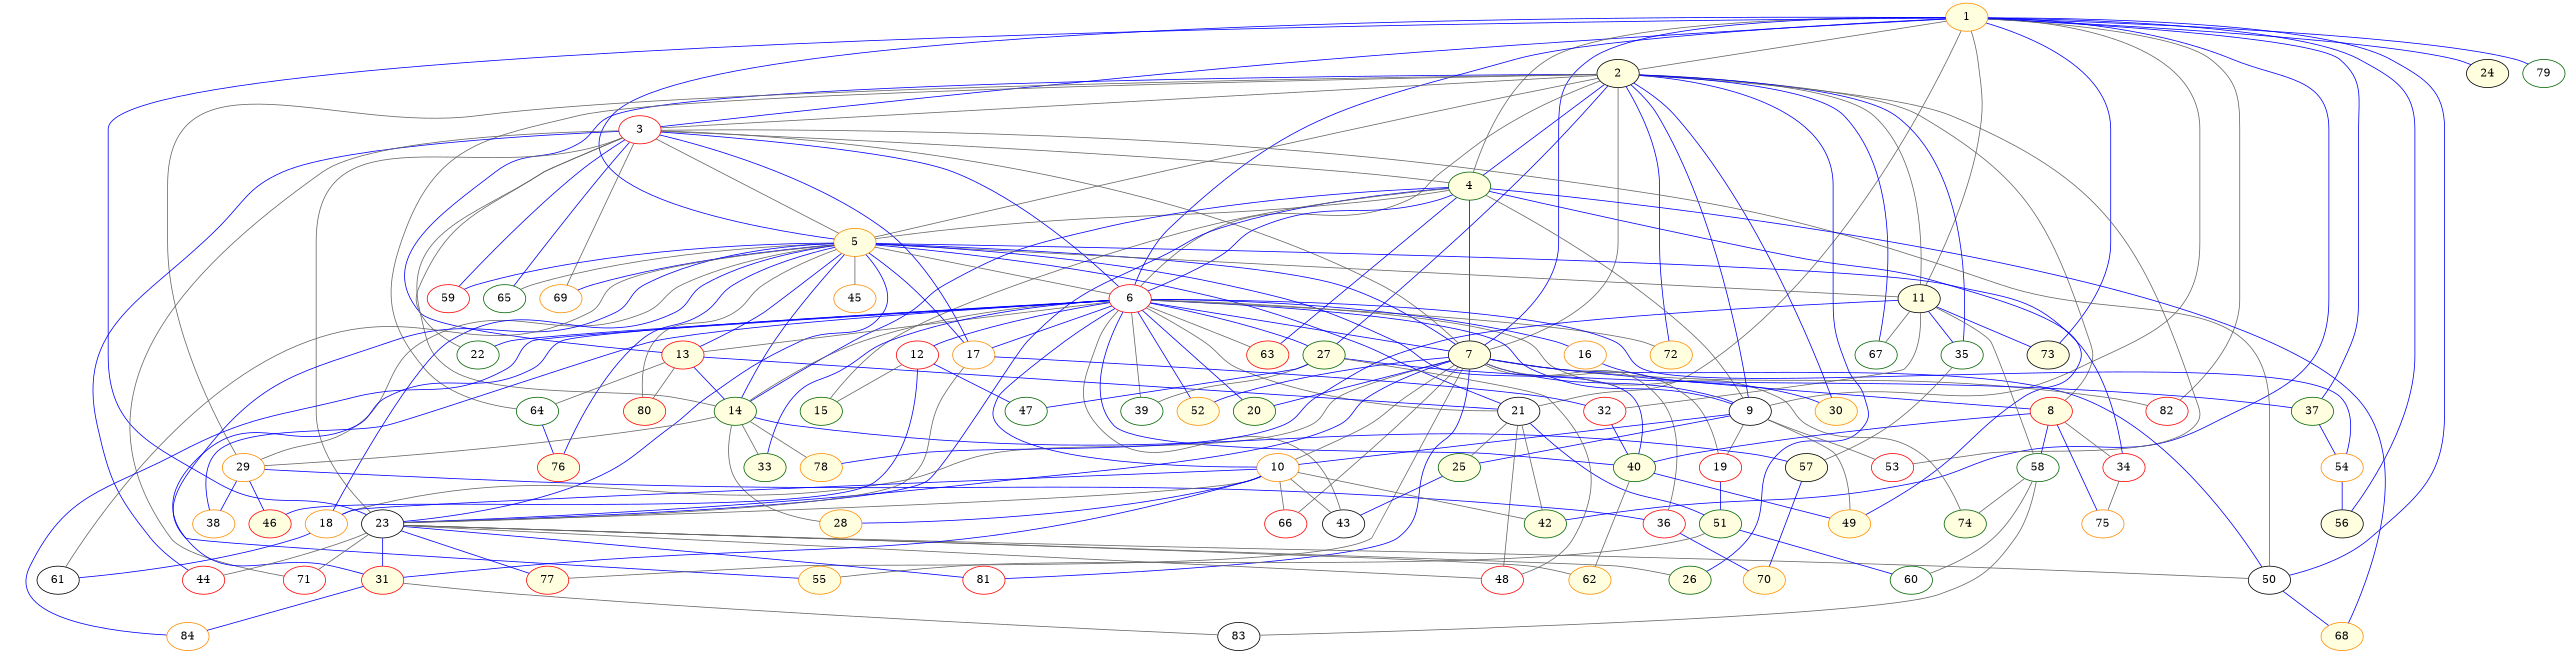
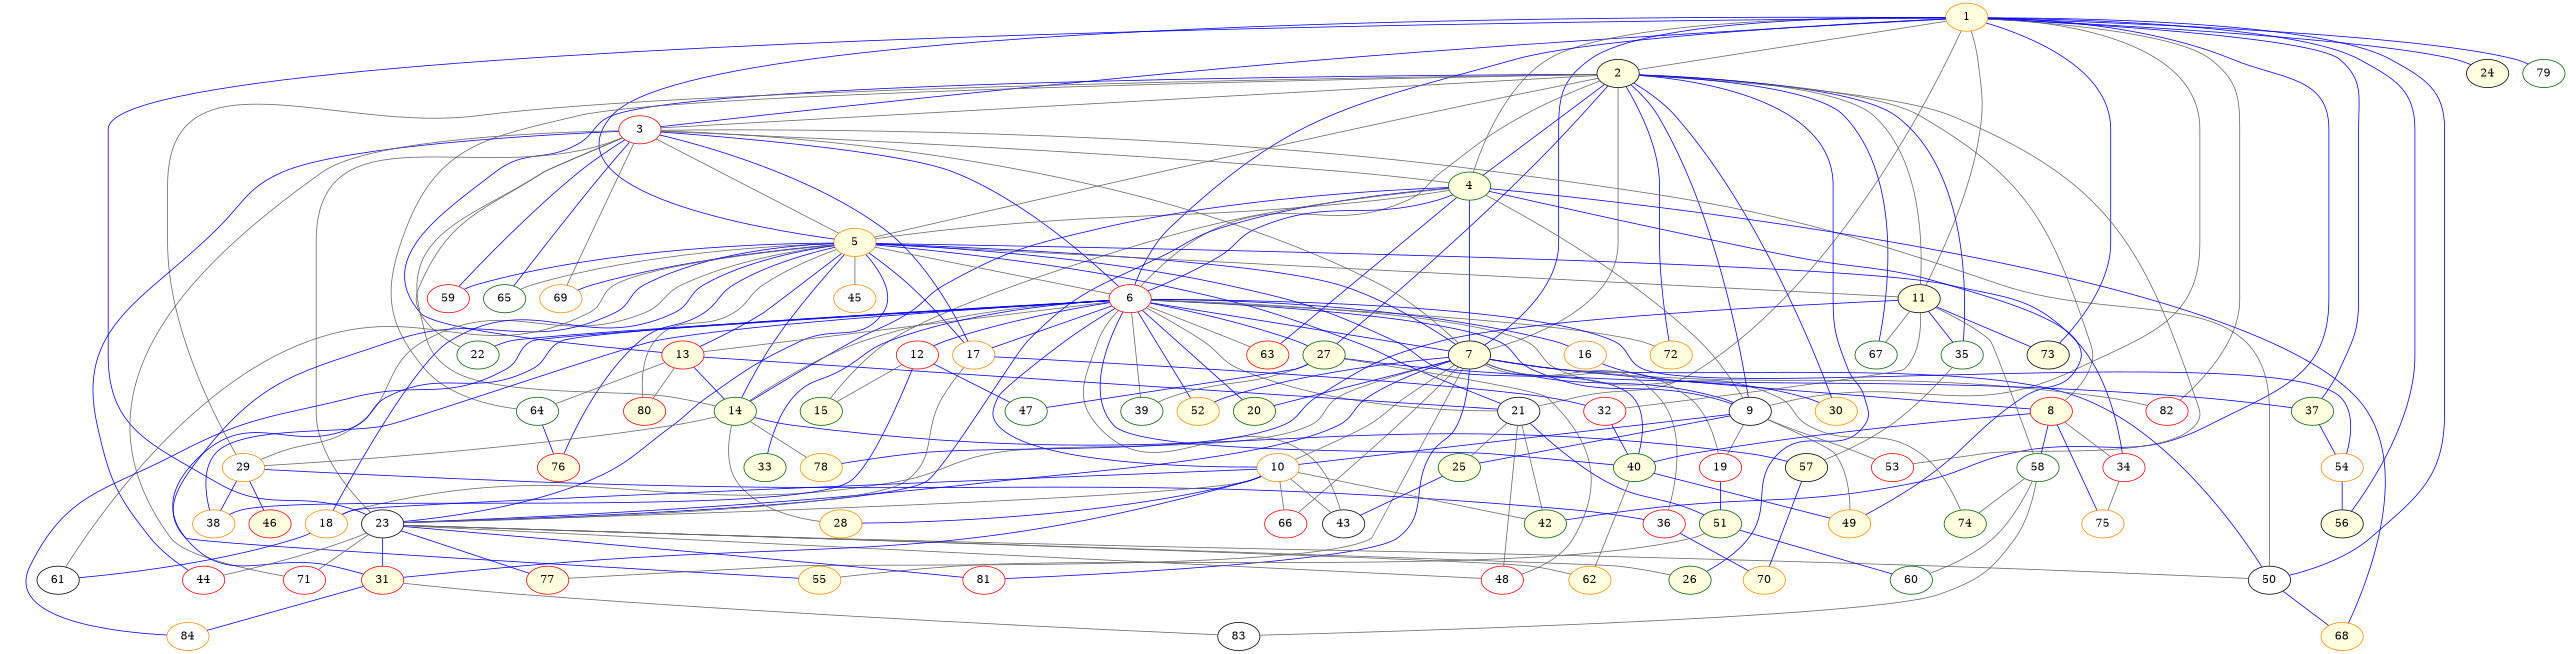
(750, 439) -> none
(643, 504) -> (605, 503)
